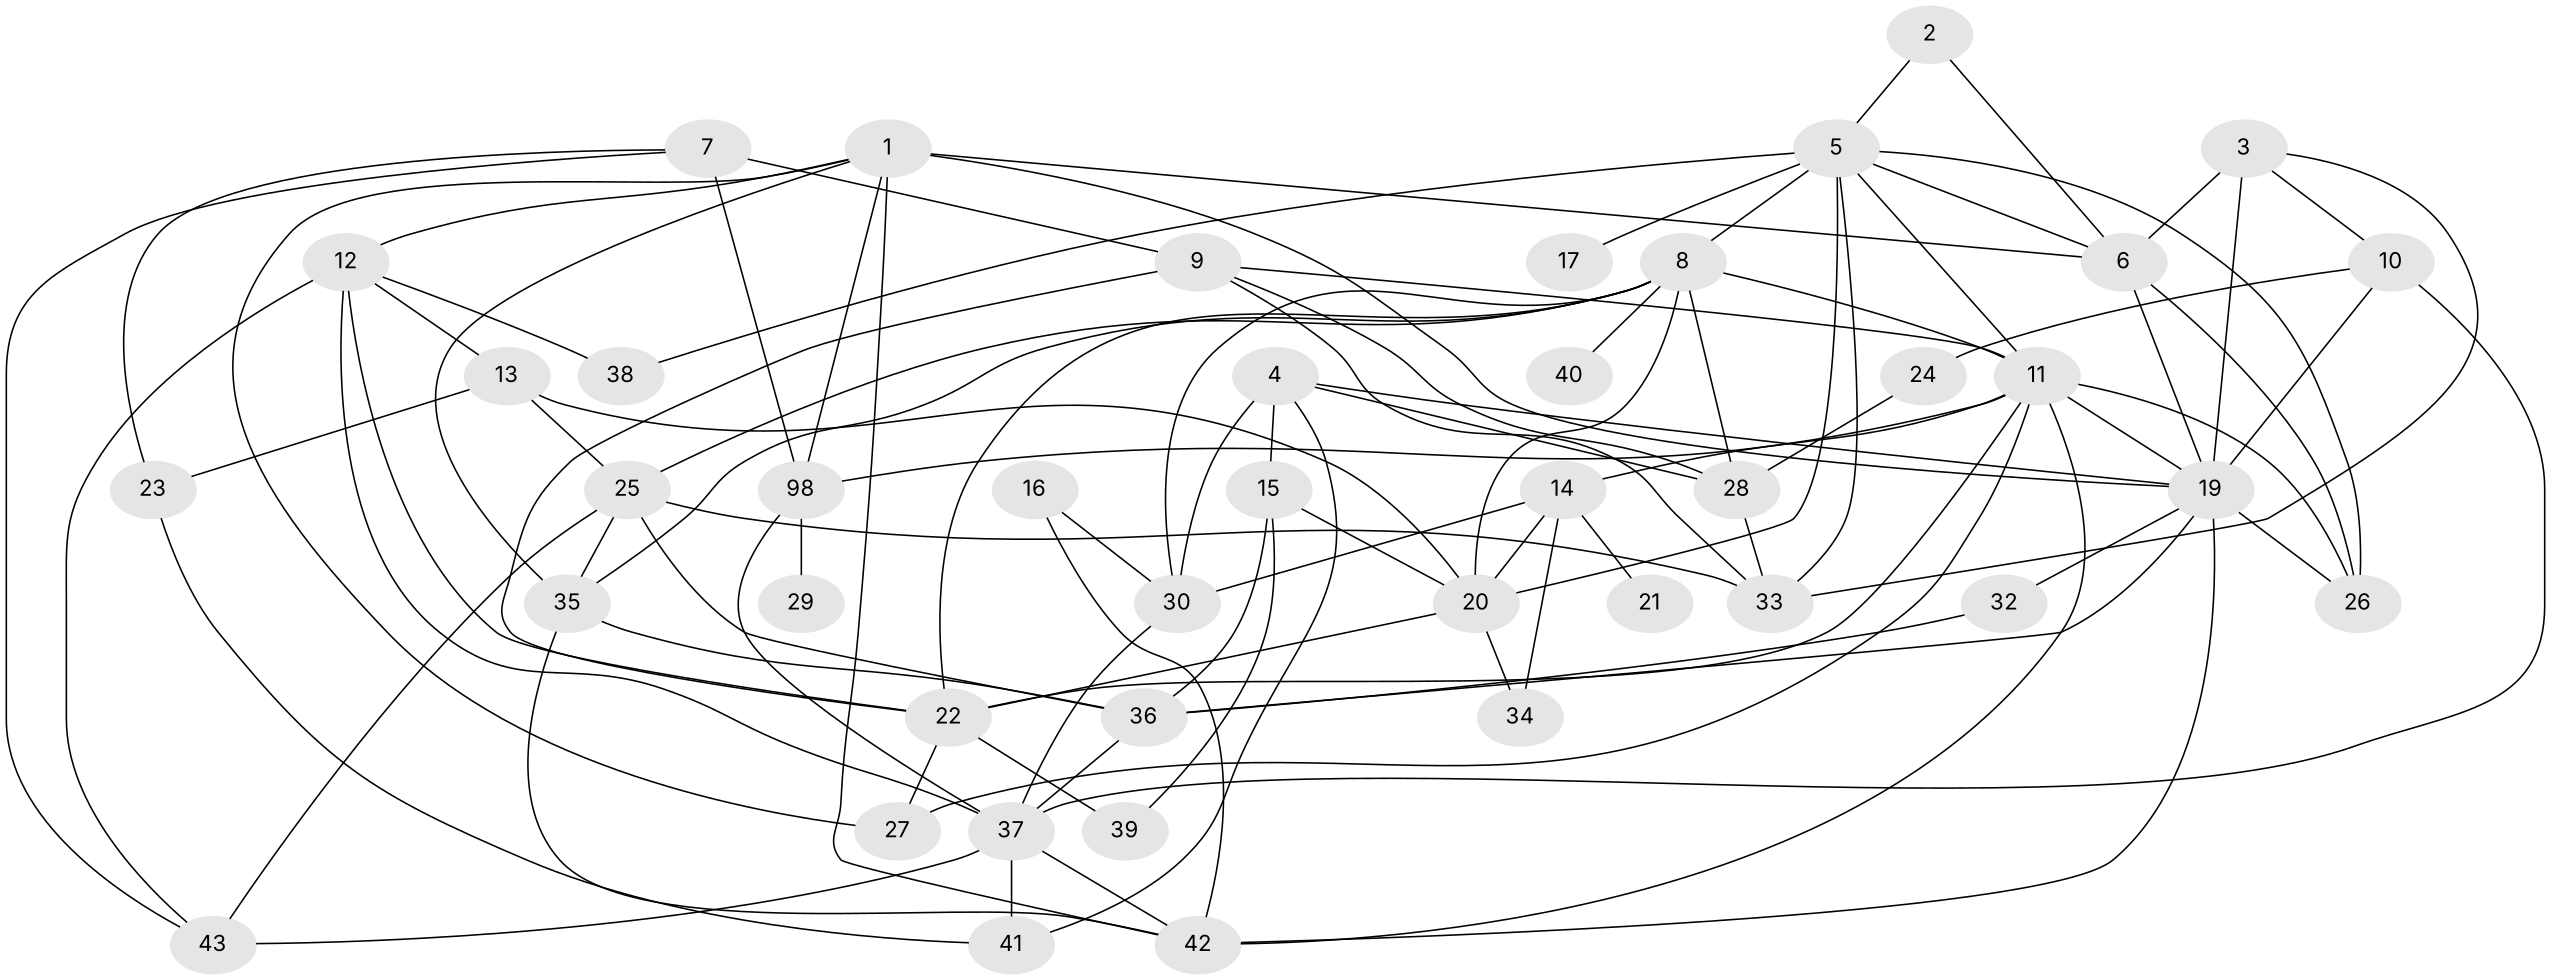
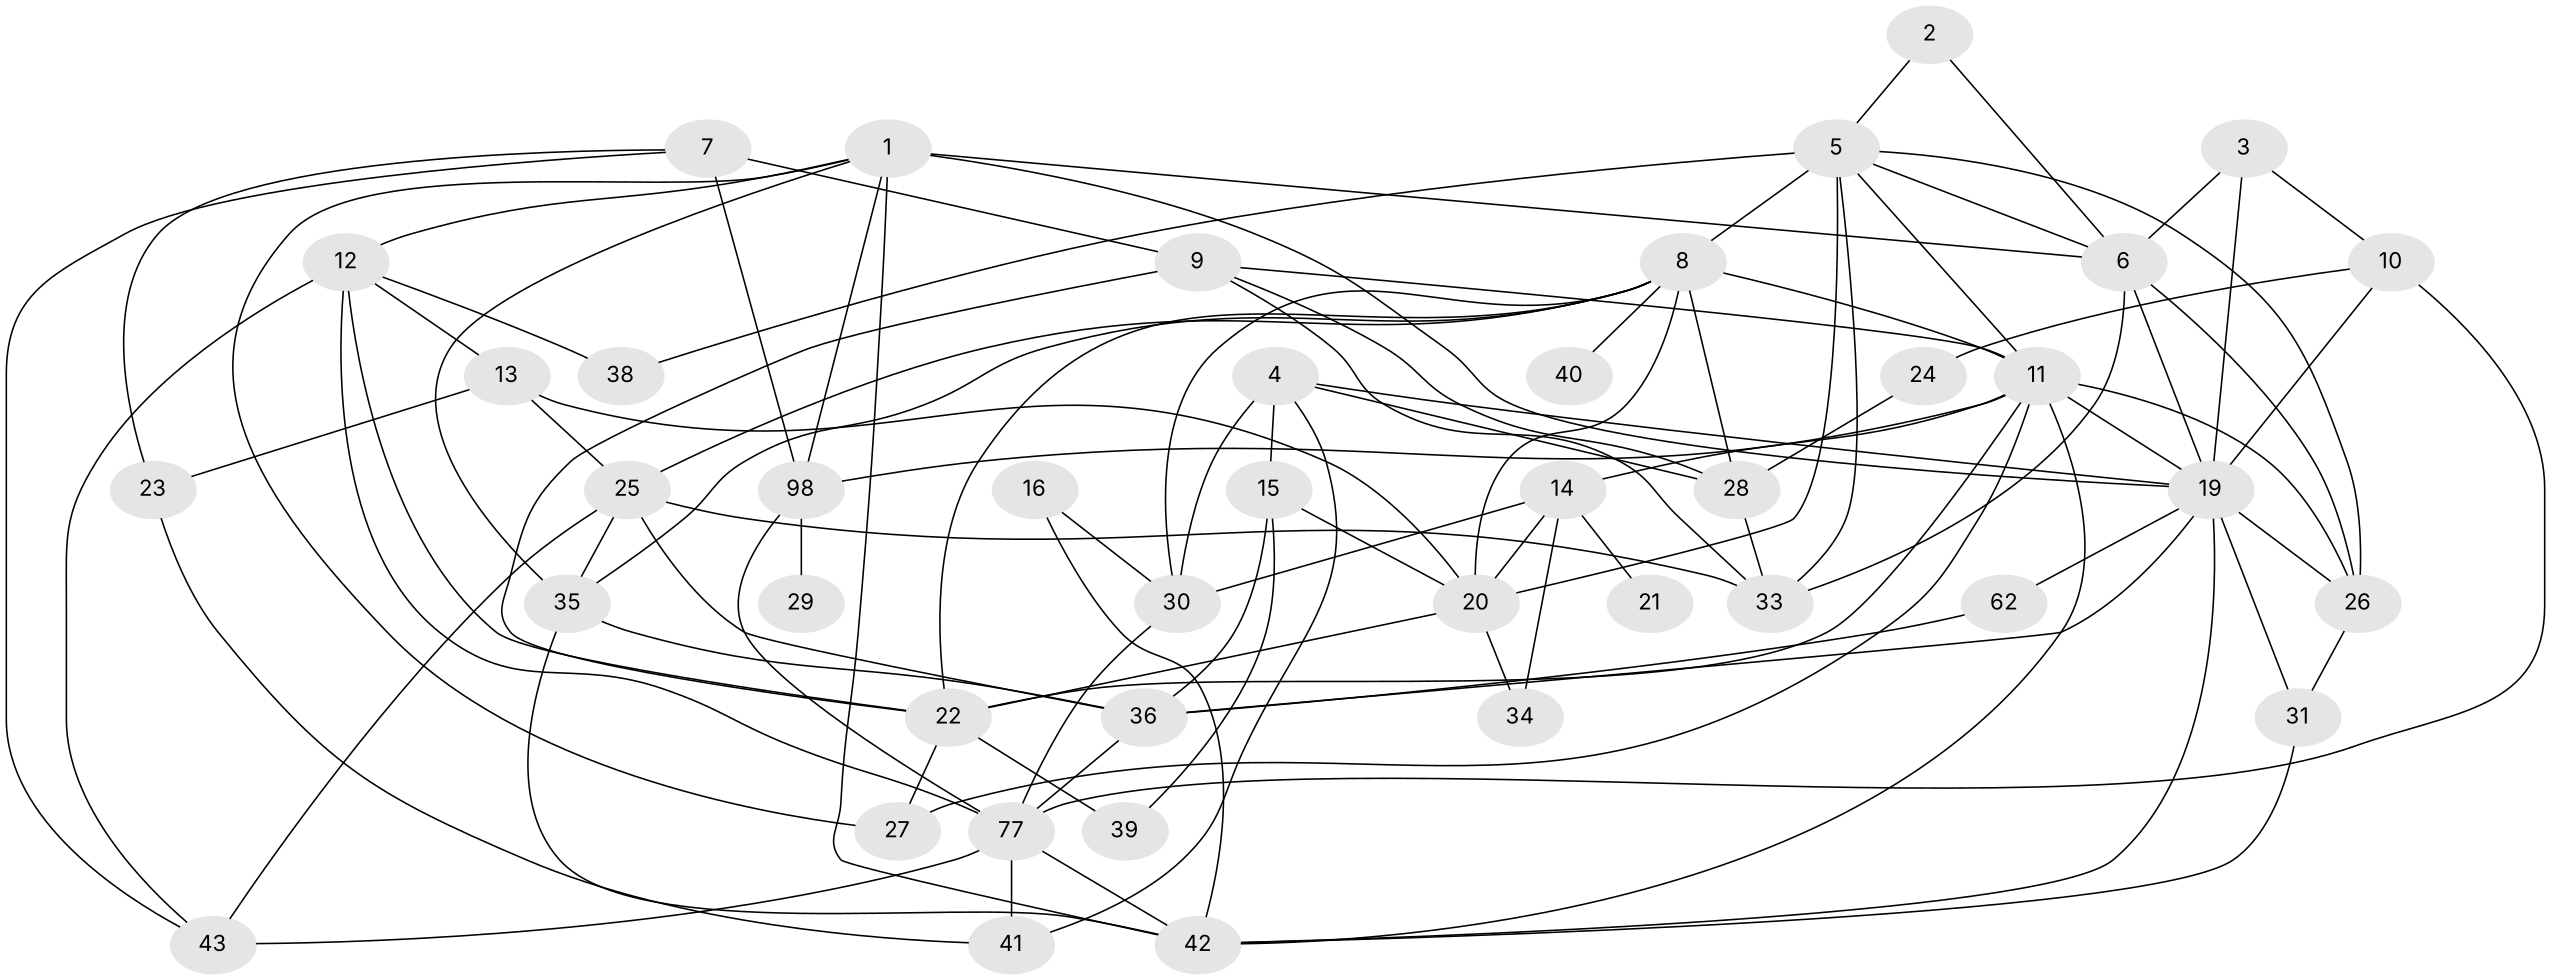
(1569, 262) -> none
(2316, 489) -> (2005, 491)
(2004, 604) -> (2004, 604)
none -> (2298, 718)
(1012, 831) -> (1012, 831)
